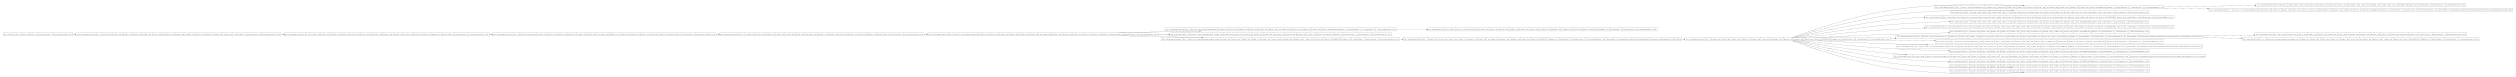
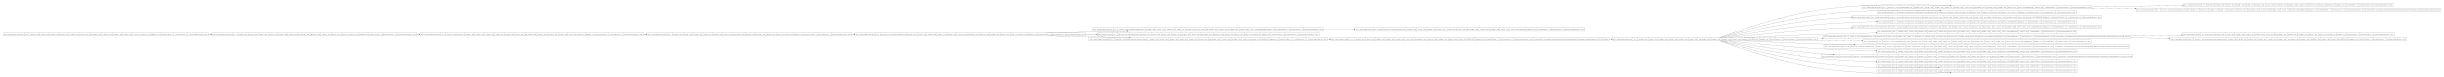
(38, 34) -> none
